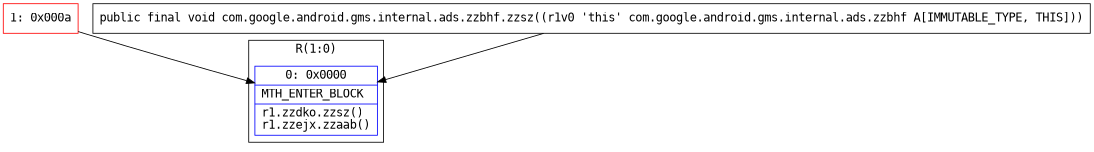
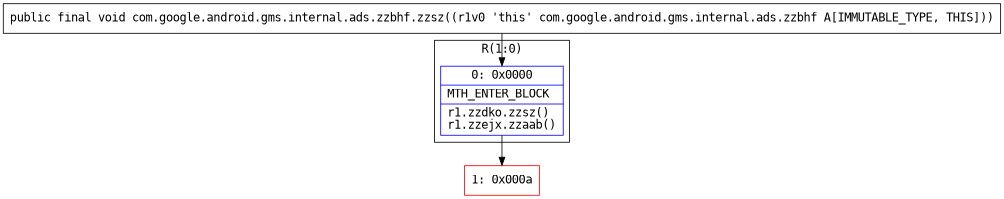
(162, 57) -> (502, 147)
